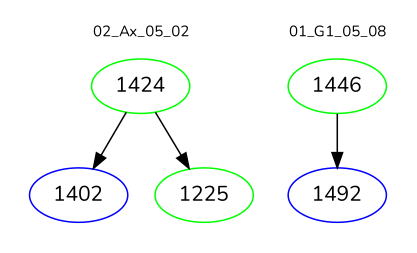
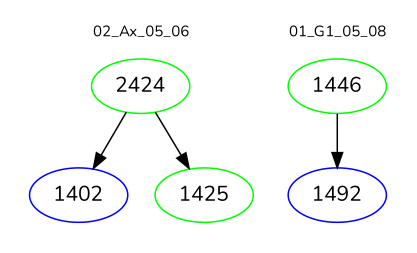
(141, 33) -> (141, 33)
(141, 86) -> (141, 86)
(204, 195) -> (204, 195)
